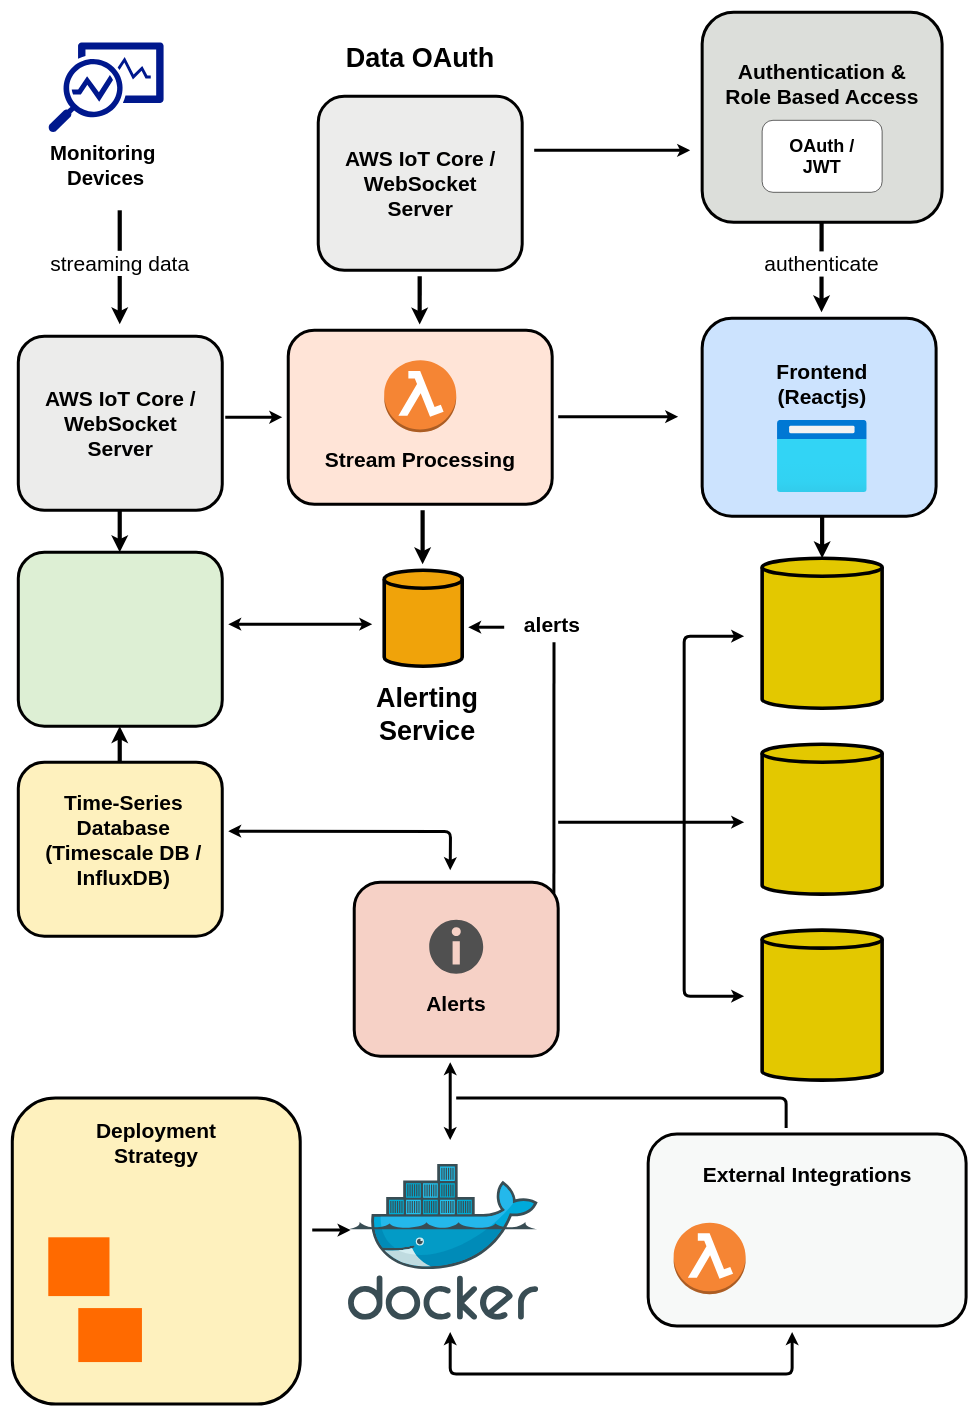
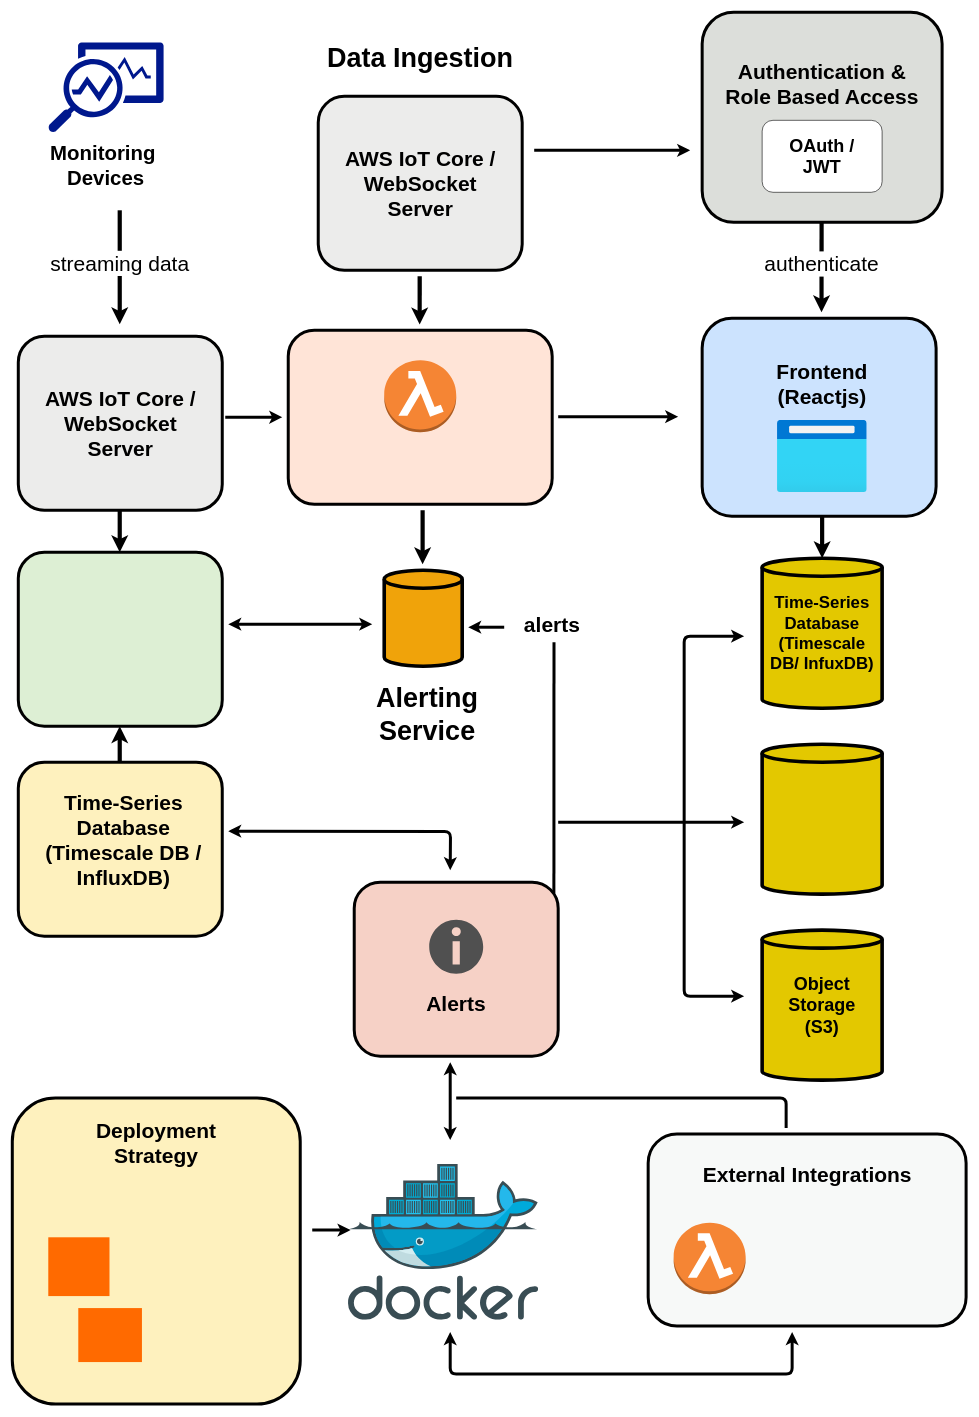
(420, 57) -> (420, 57)
(420, 459) -> none
none -> (822, 633)
none -> (822, 1005)
